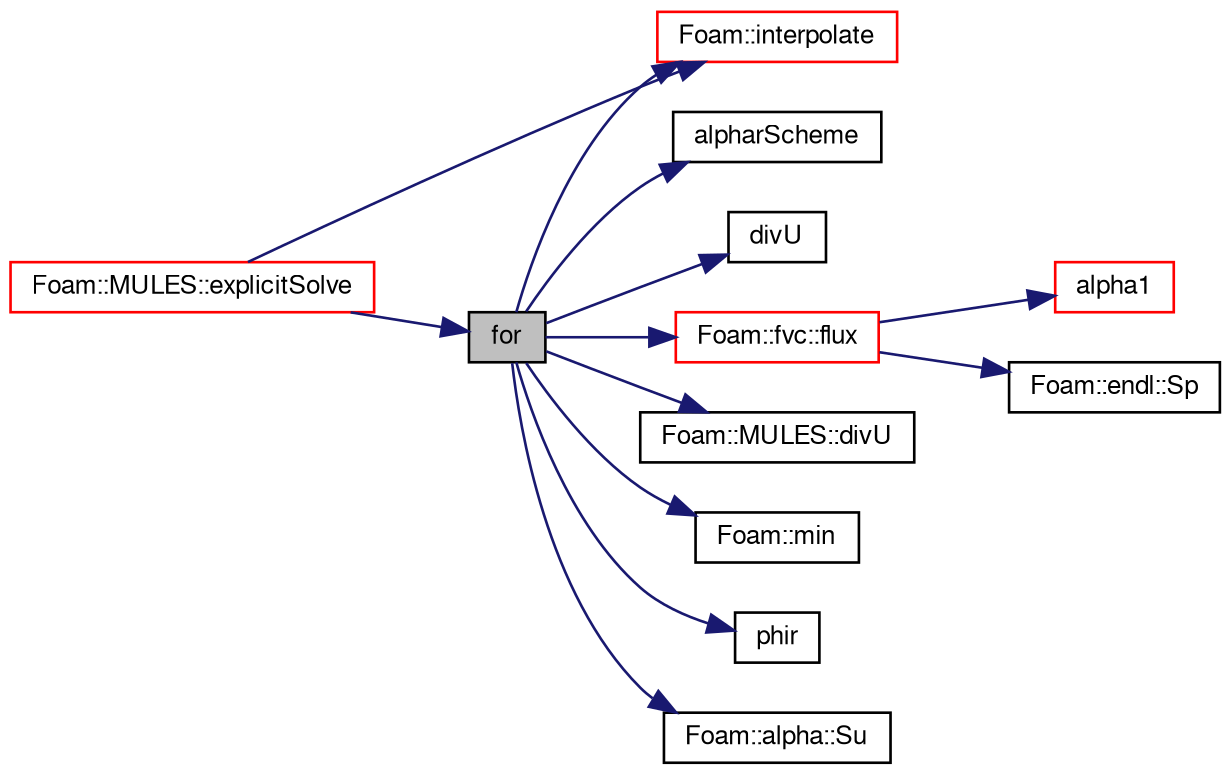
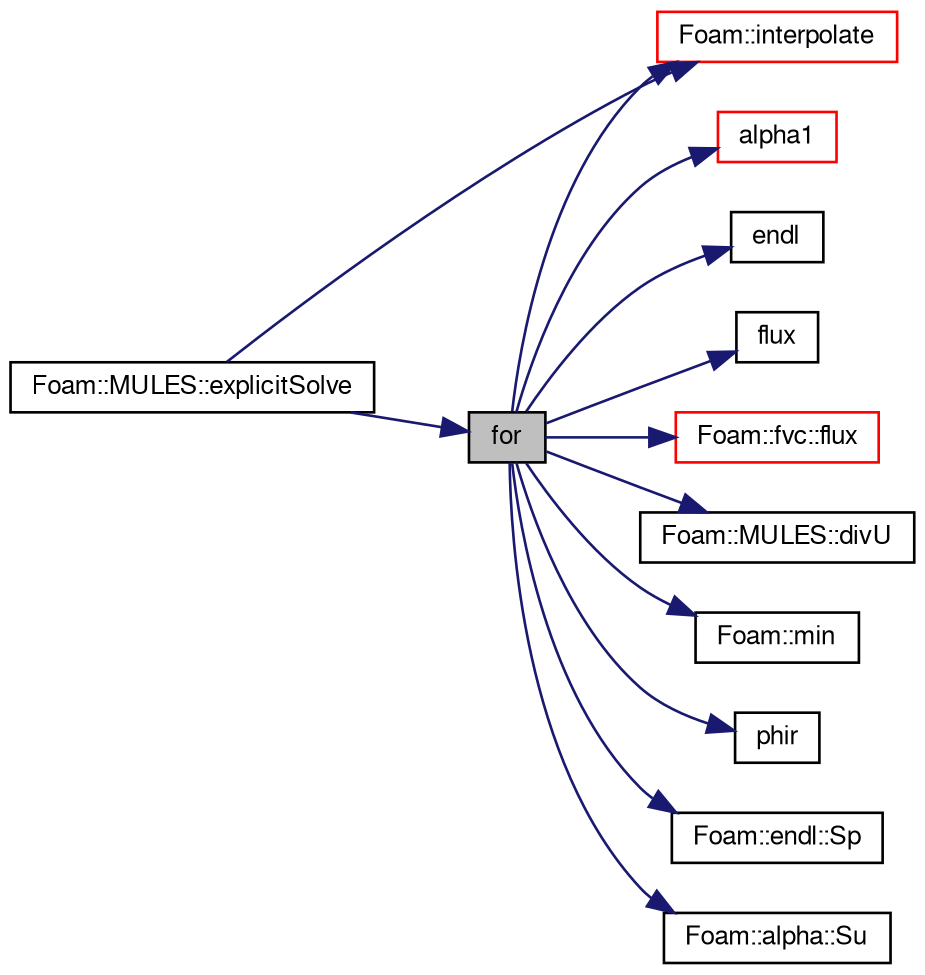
(777, 137) -> (777, 237)
(777, 237) -> (777, 337)
(192, 287) -> (192, 387)
(954, 311) -> (578, 265)
(931, 360) -> (554, 643)
